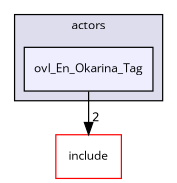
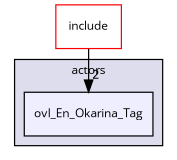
(89, 108) -> (89, 67)
